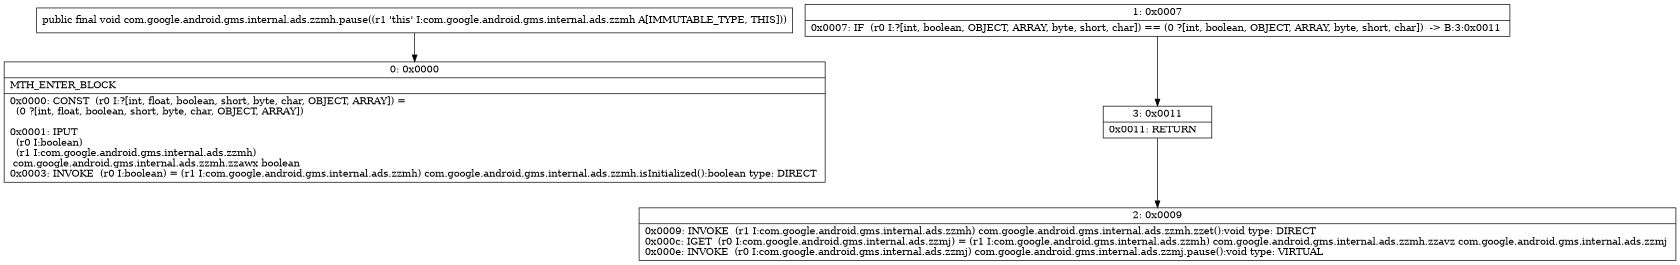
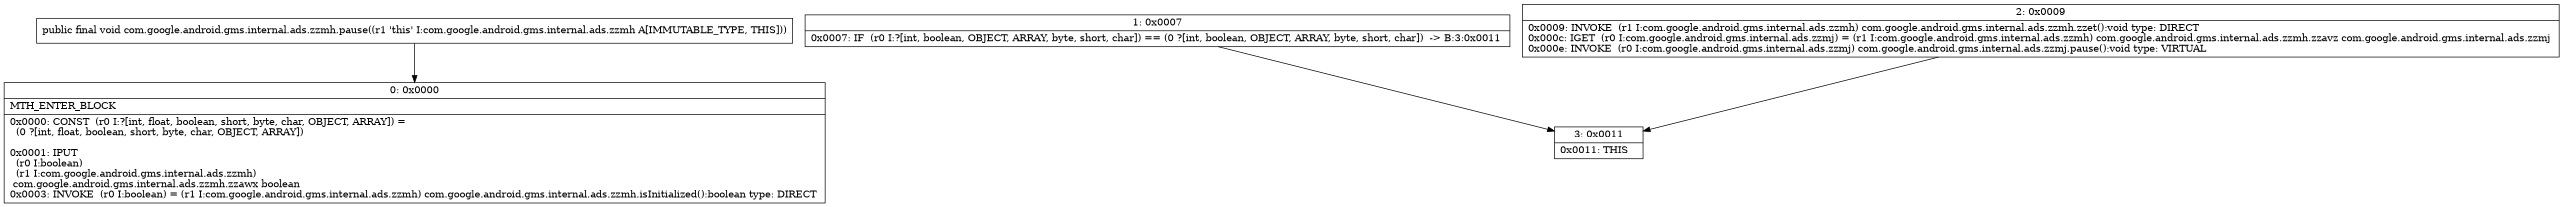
(1158, 130) -> (1599, 150)
(1158, 169) -> (1794, 93)
